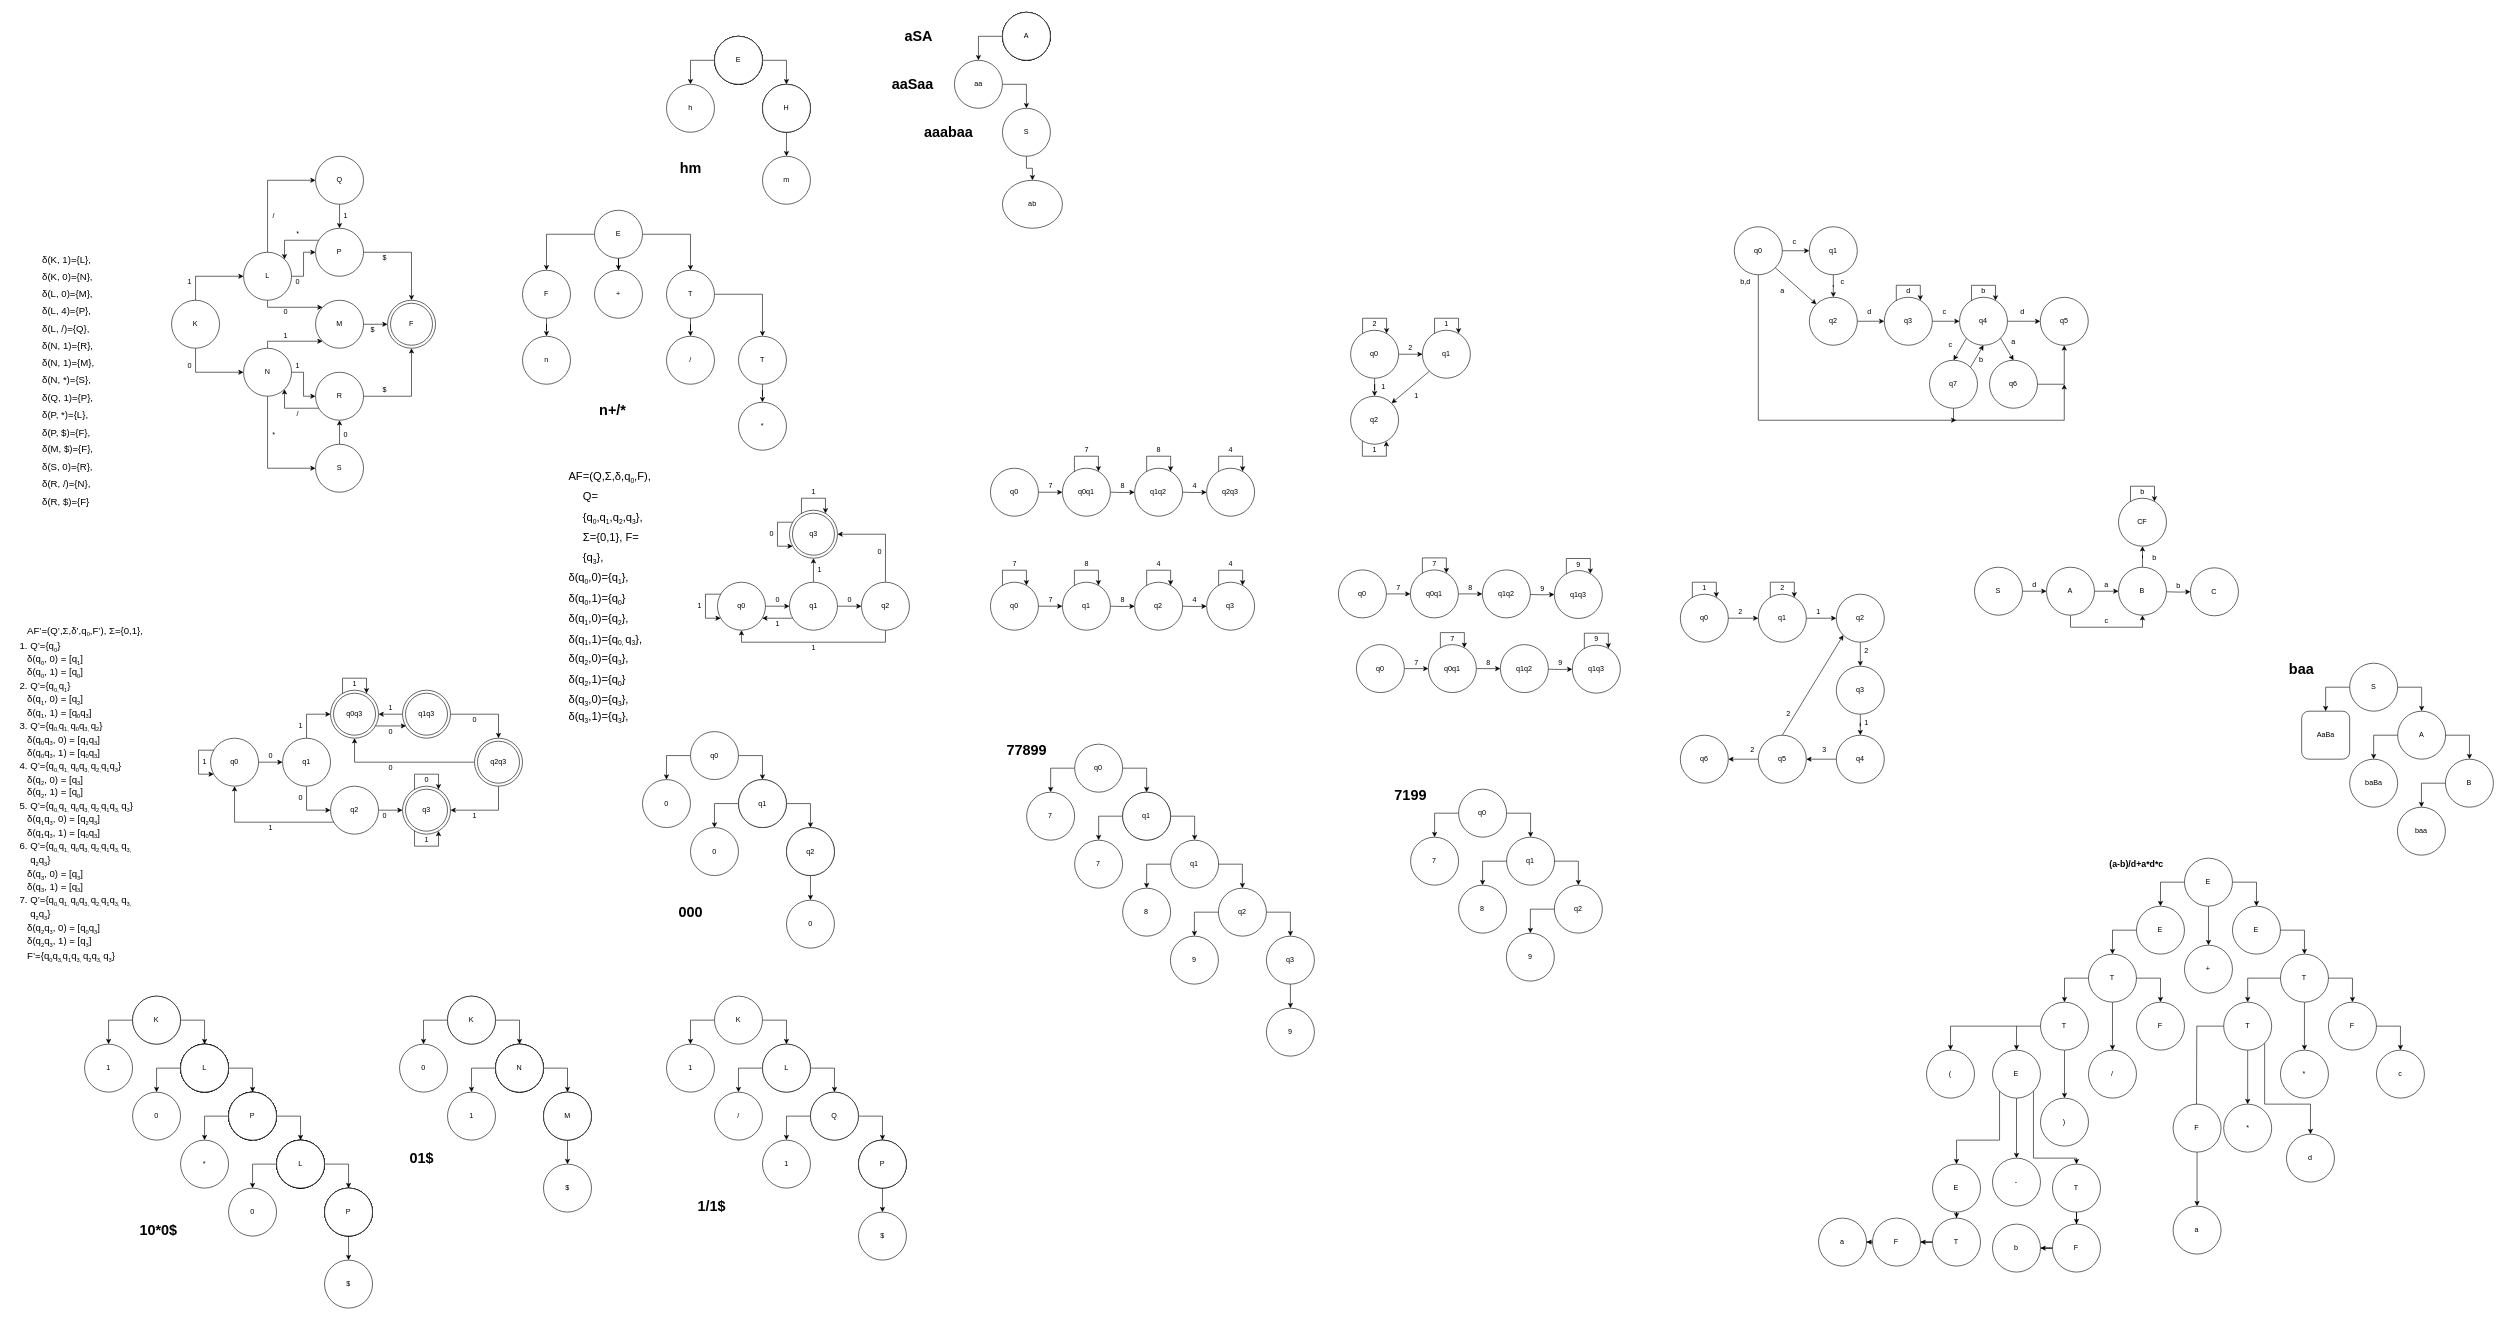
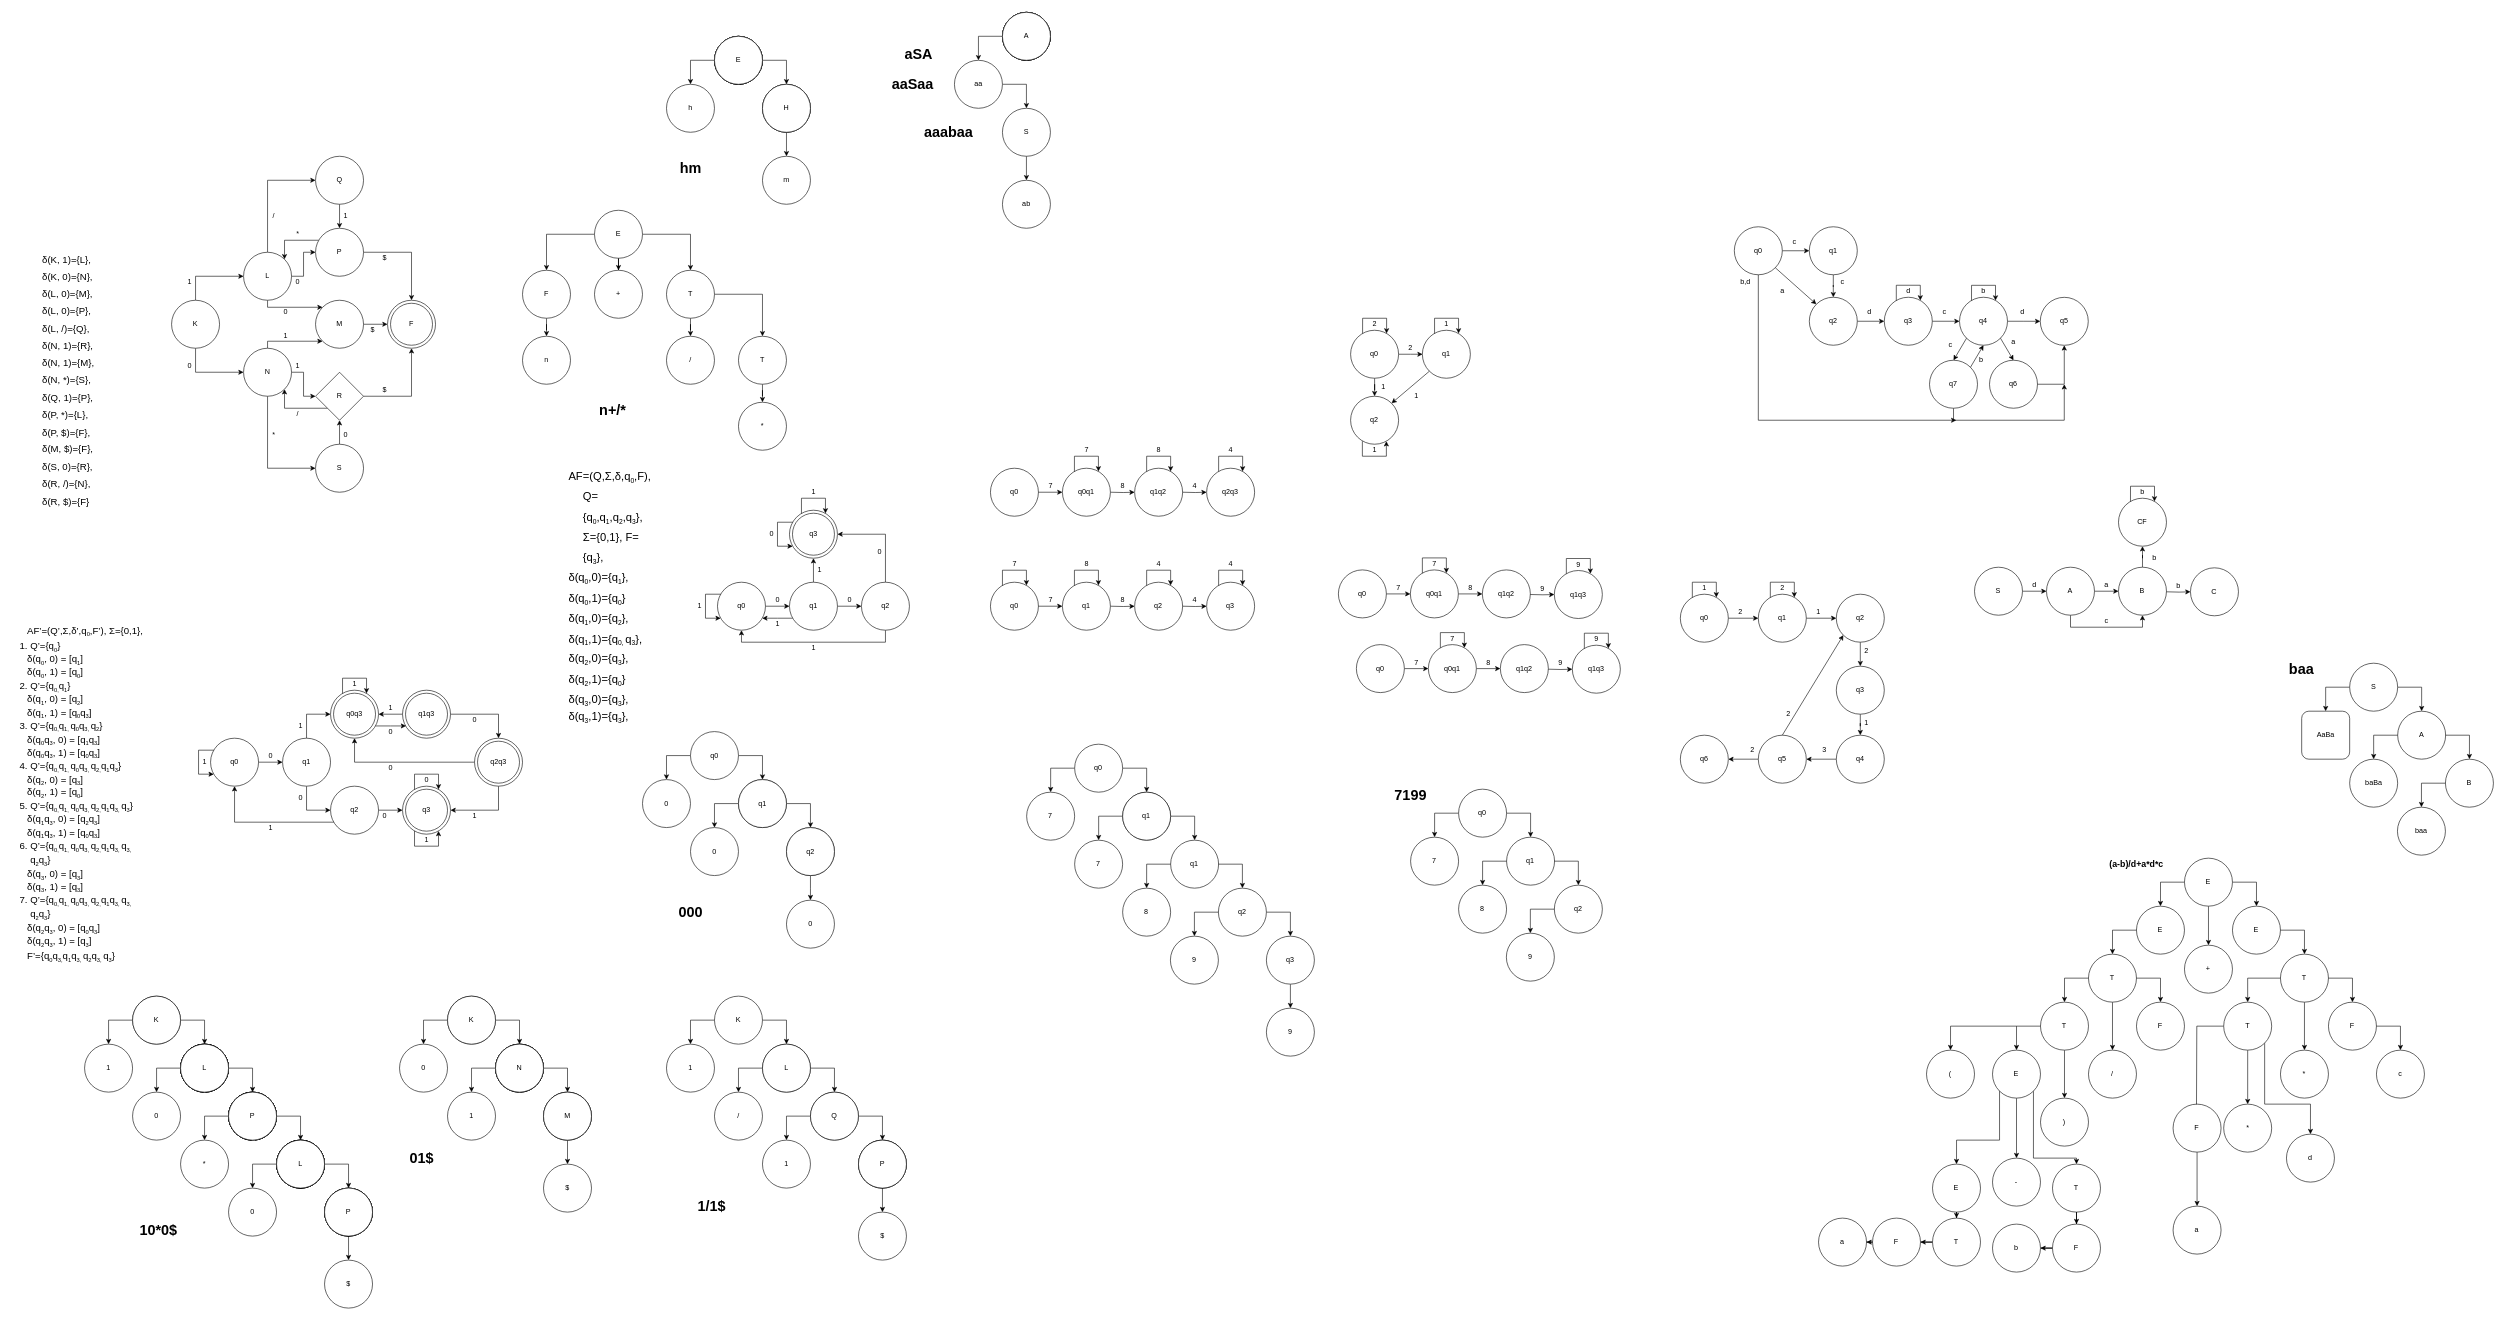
(918, 36) -> (918, 54)
(1032, 204) -> (1026, 204)
(50, 303) -> (50, 303)
(339, 396) -> (339, 396)
(1026, 750) -> none
